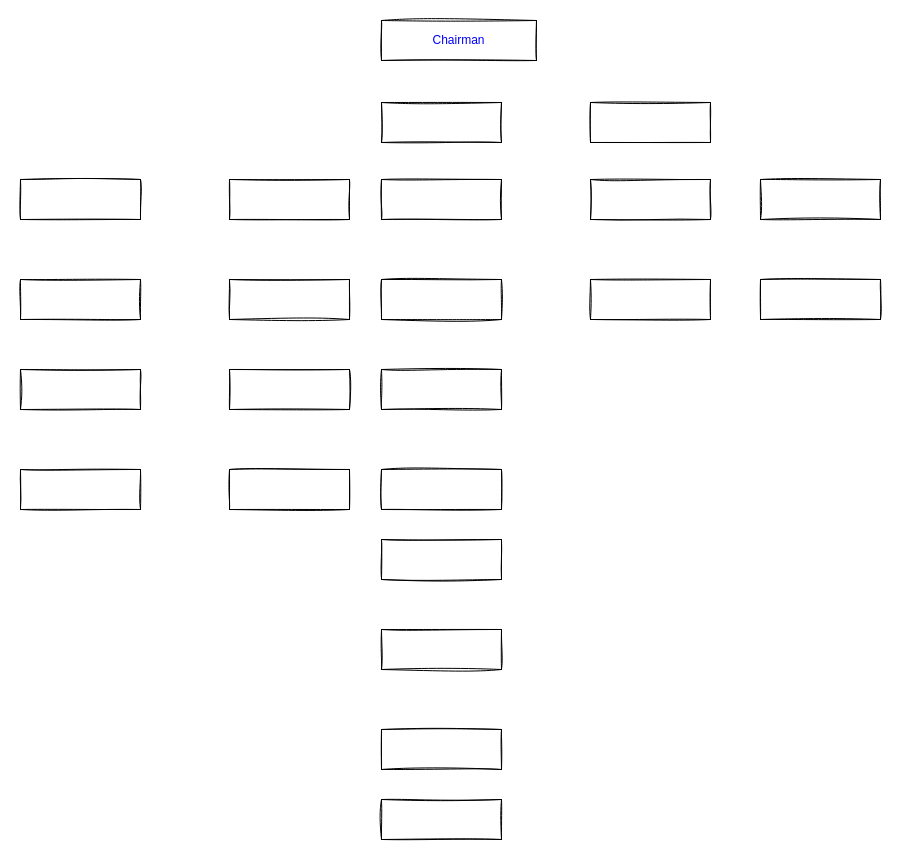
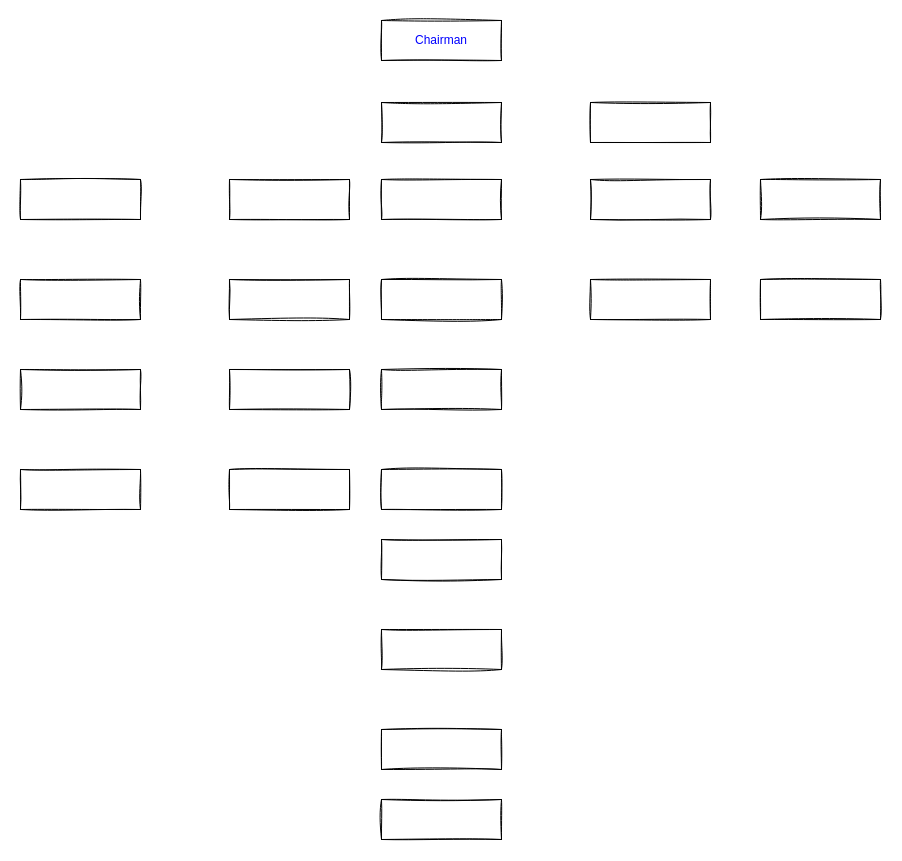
(459, 41) -> (442, 41)
